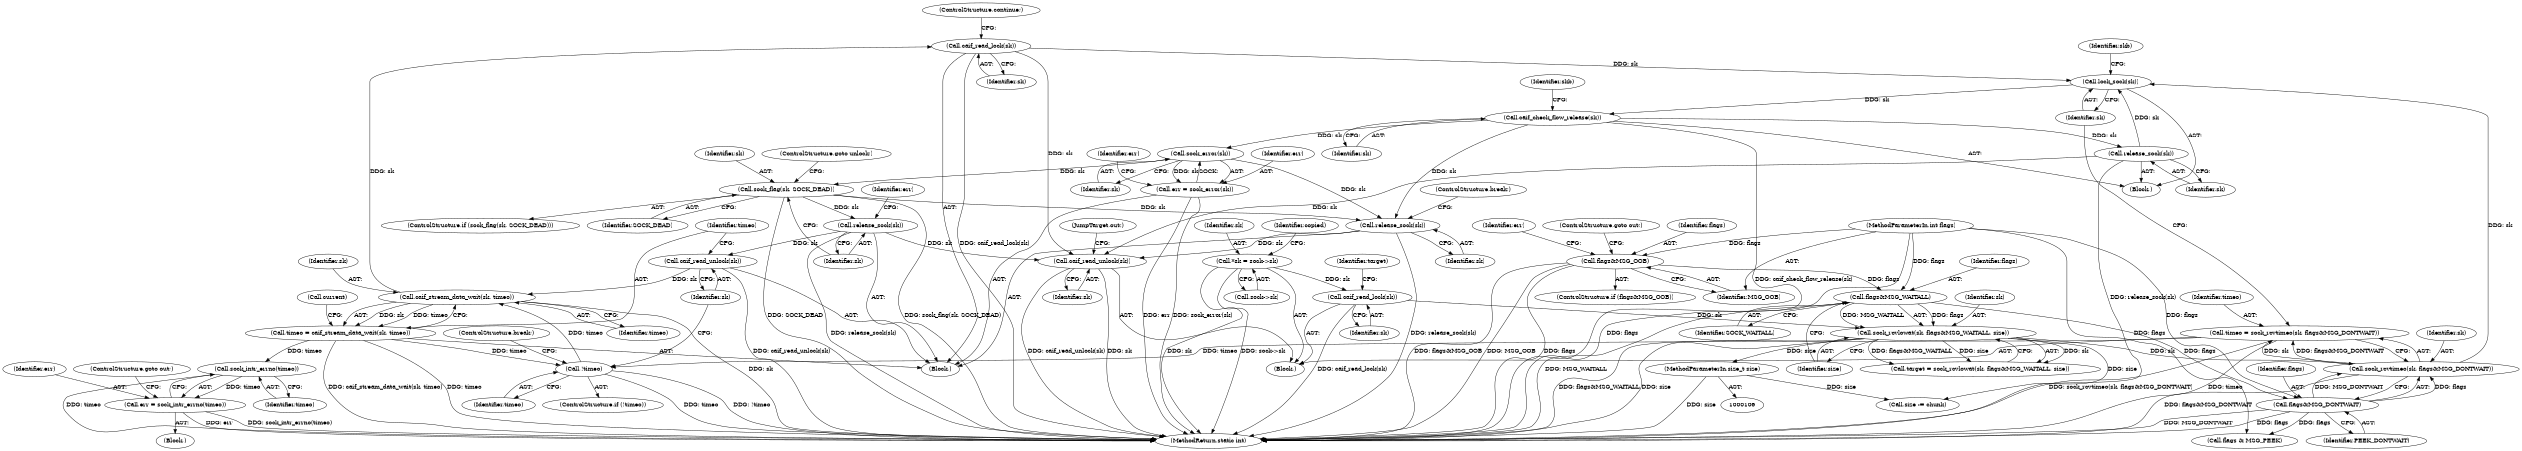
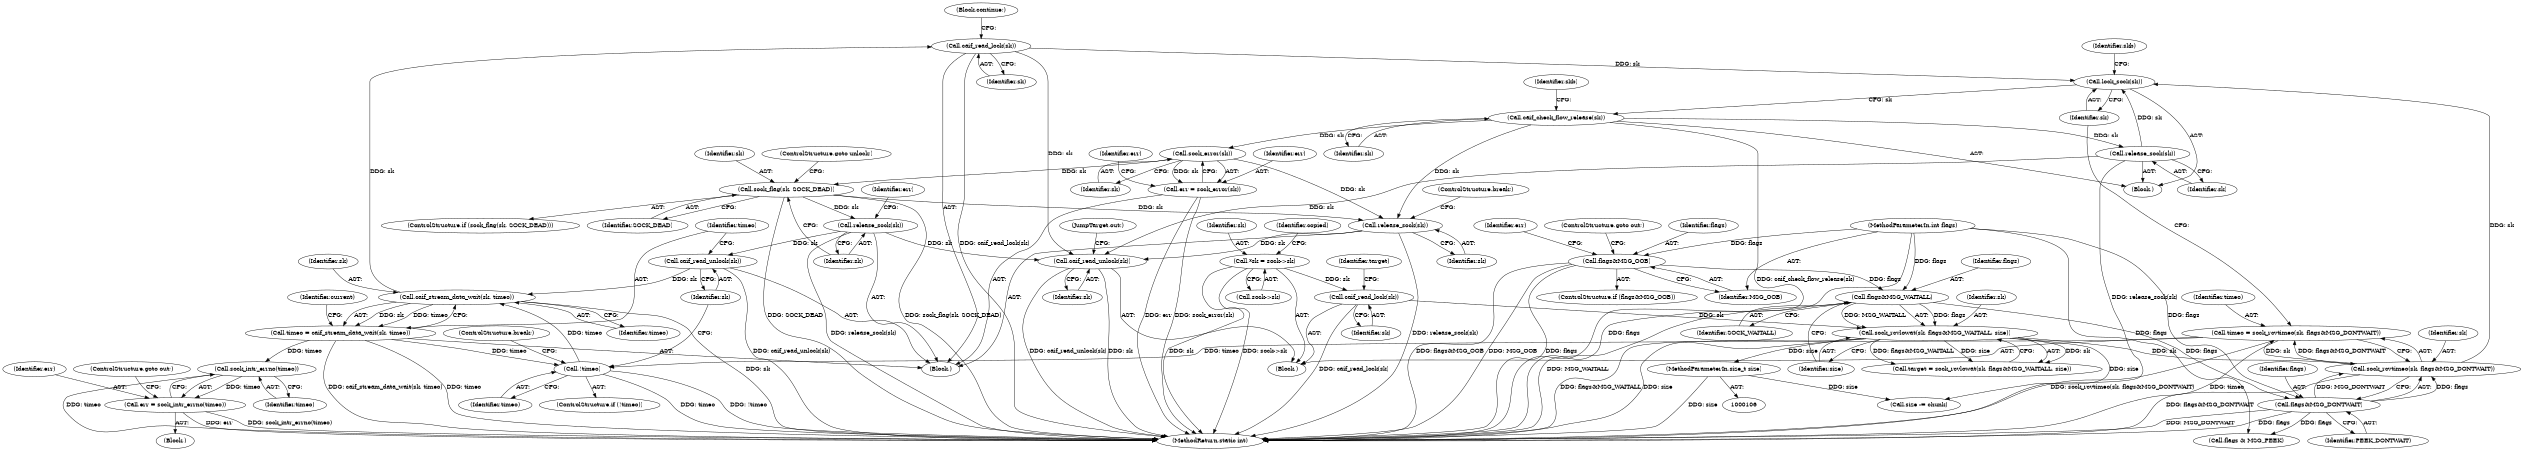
(981, 10) -> (981, 10)
(1877, 100) -> (1880, 100)
(1210, 172) -> (1211, 172)
(327, 297) -> (327, 297)
